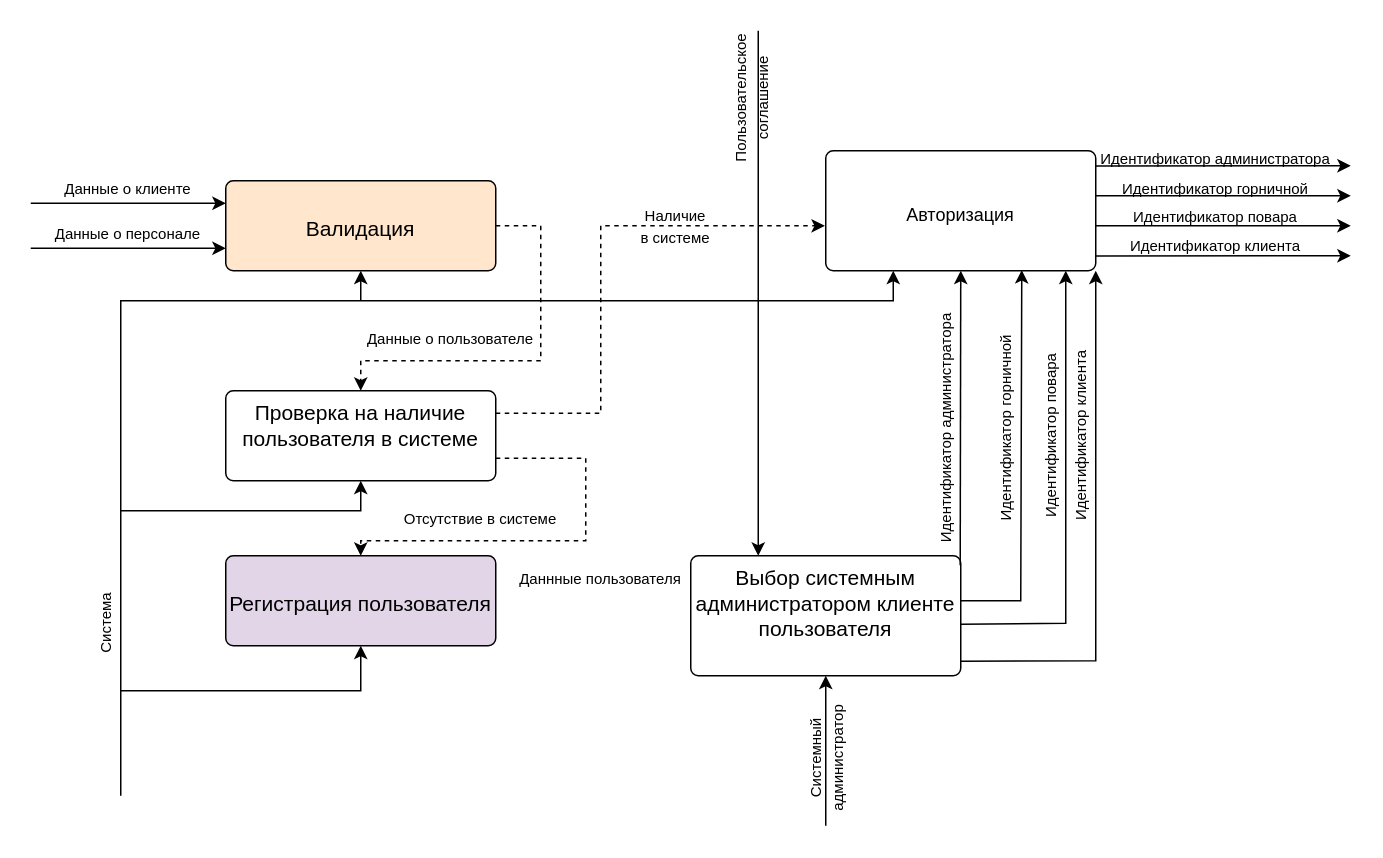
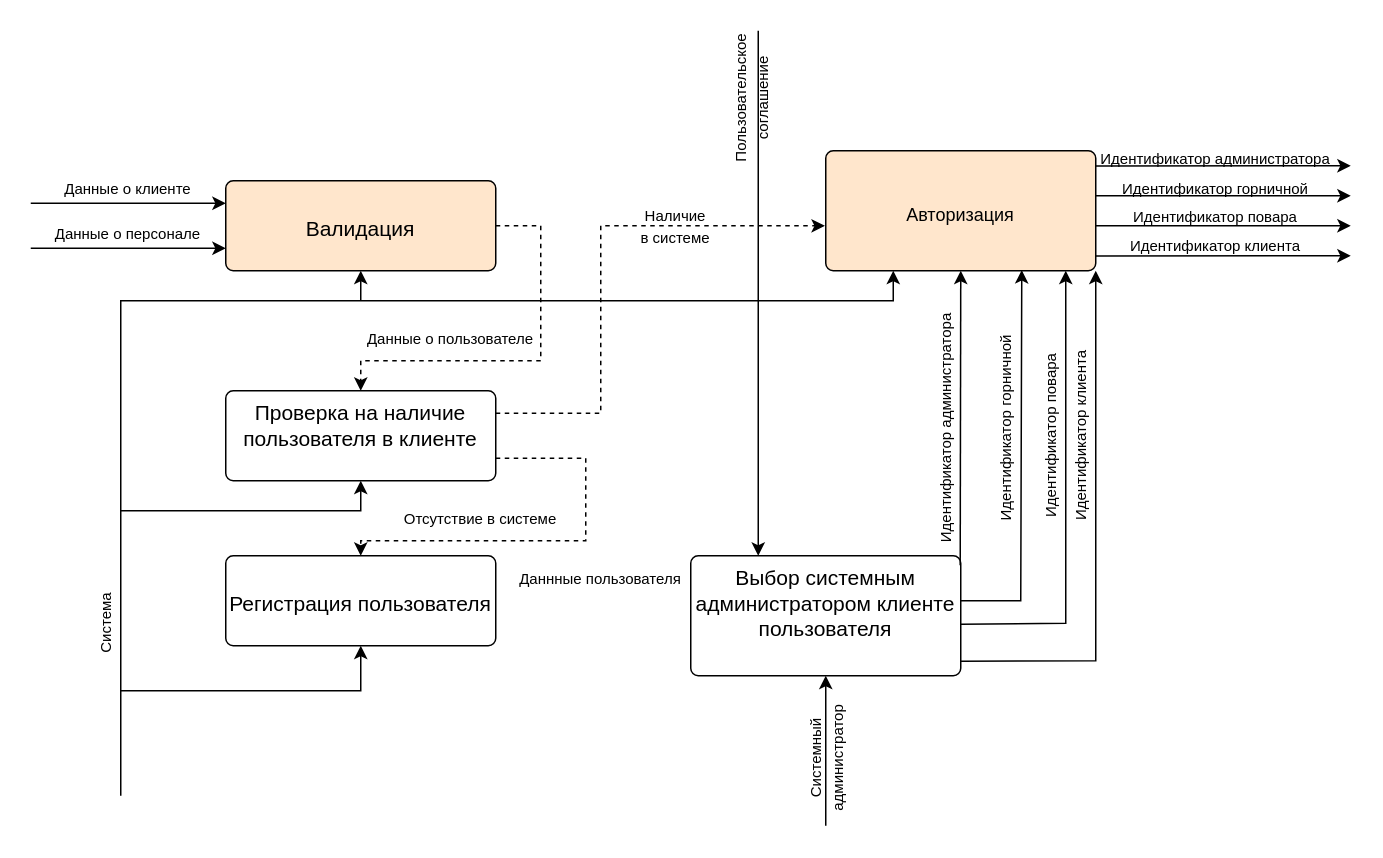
(961, 211) -> (961, 211)
(361, 423) -> (361, 423)
(361, 601) -> (361, 601)
